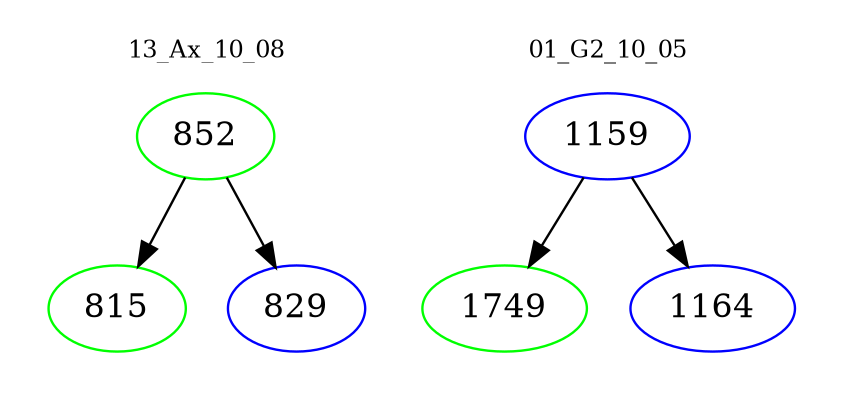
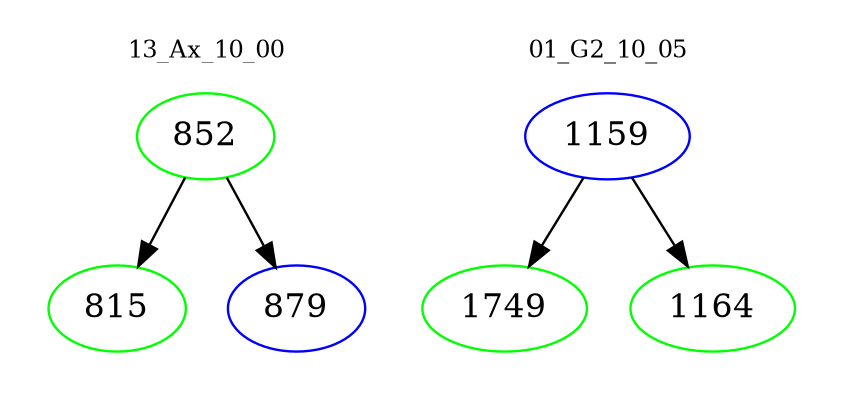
(207, 51) -> (207, 51)
(297, 309) -> (297, 309)
(713, 309) -> (713, 309)
